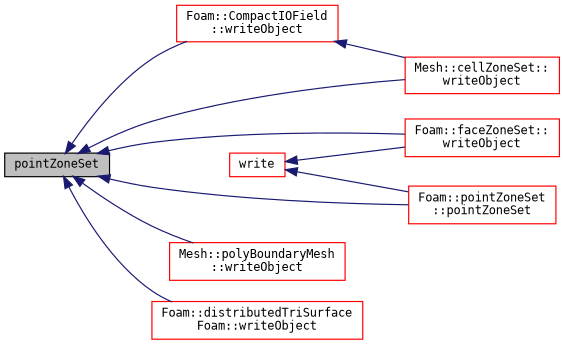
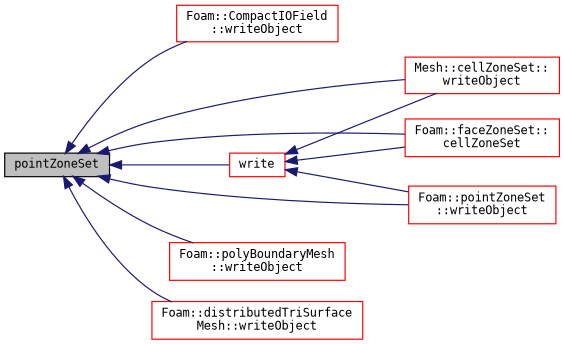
(376, 51) -> (367, 121)
(482, 138) -> (482, 138)
none -> (176, 165)
(482, 205) -> (482, 205)
(257, 261) -> (257, 261)
(257, 320) -> (257, 320)
